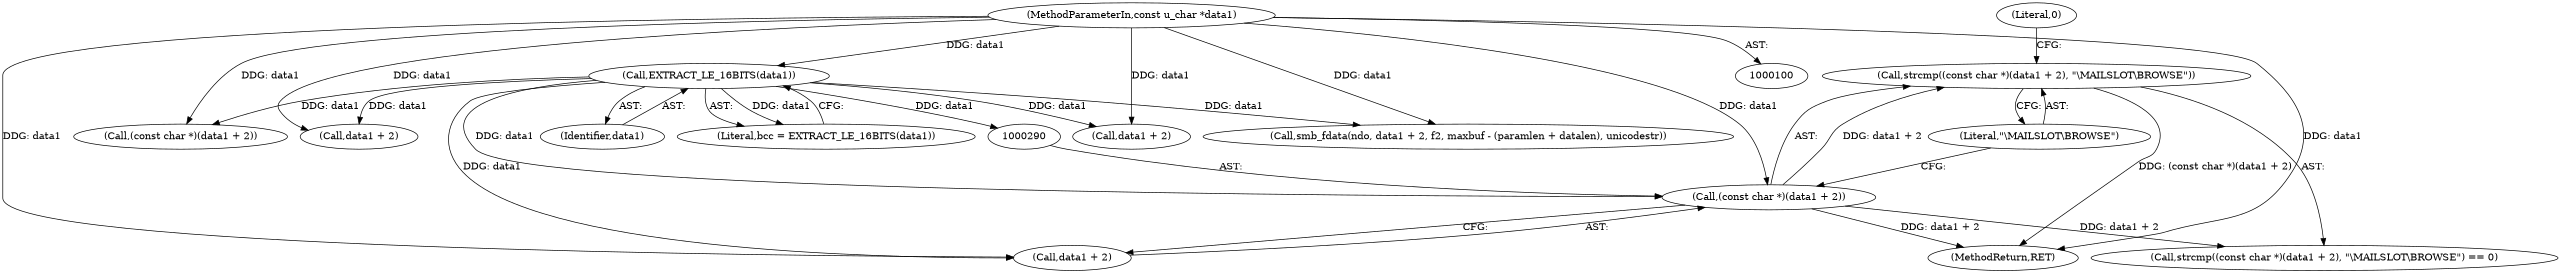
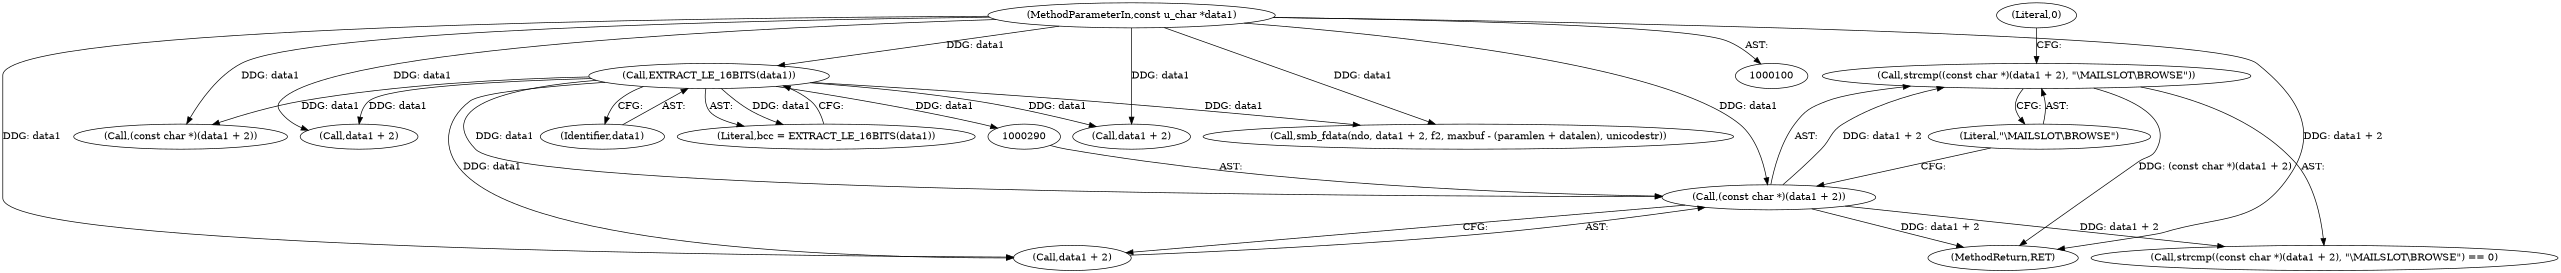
(632, 106) -> (632, 106)
(2333, 137) -> (2343, 137)
